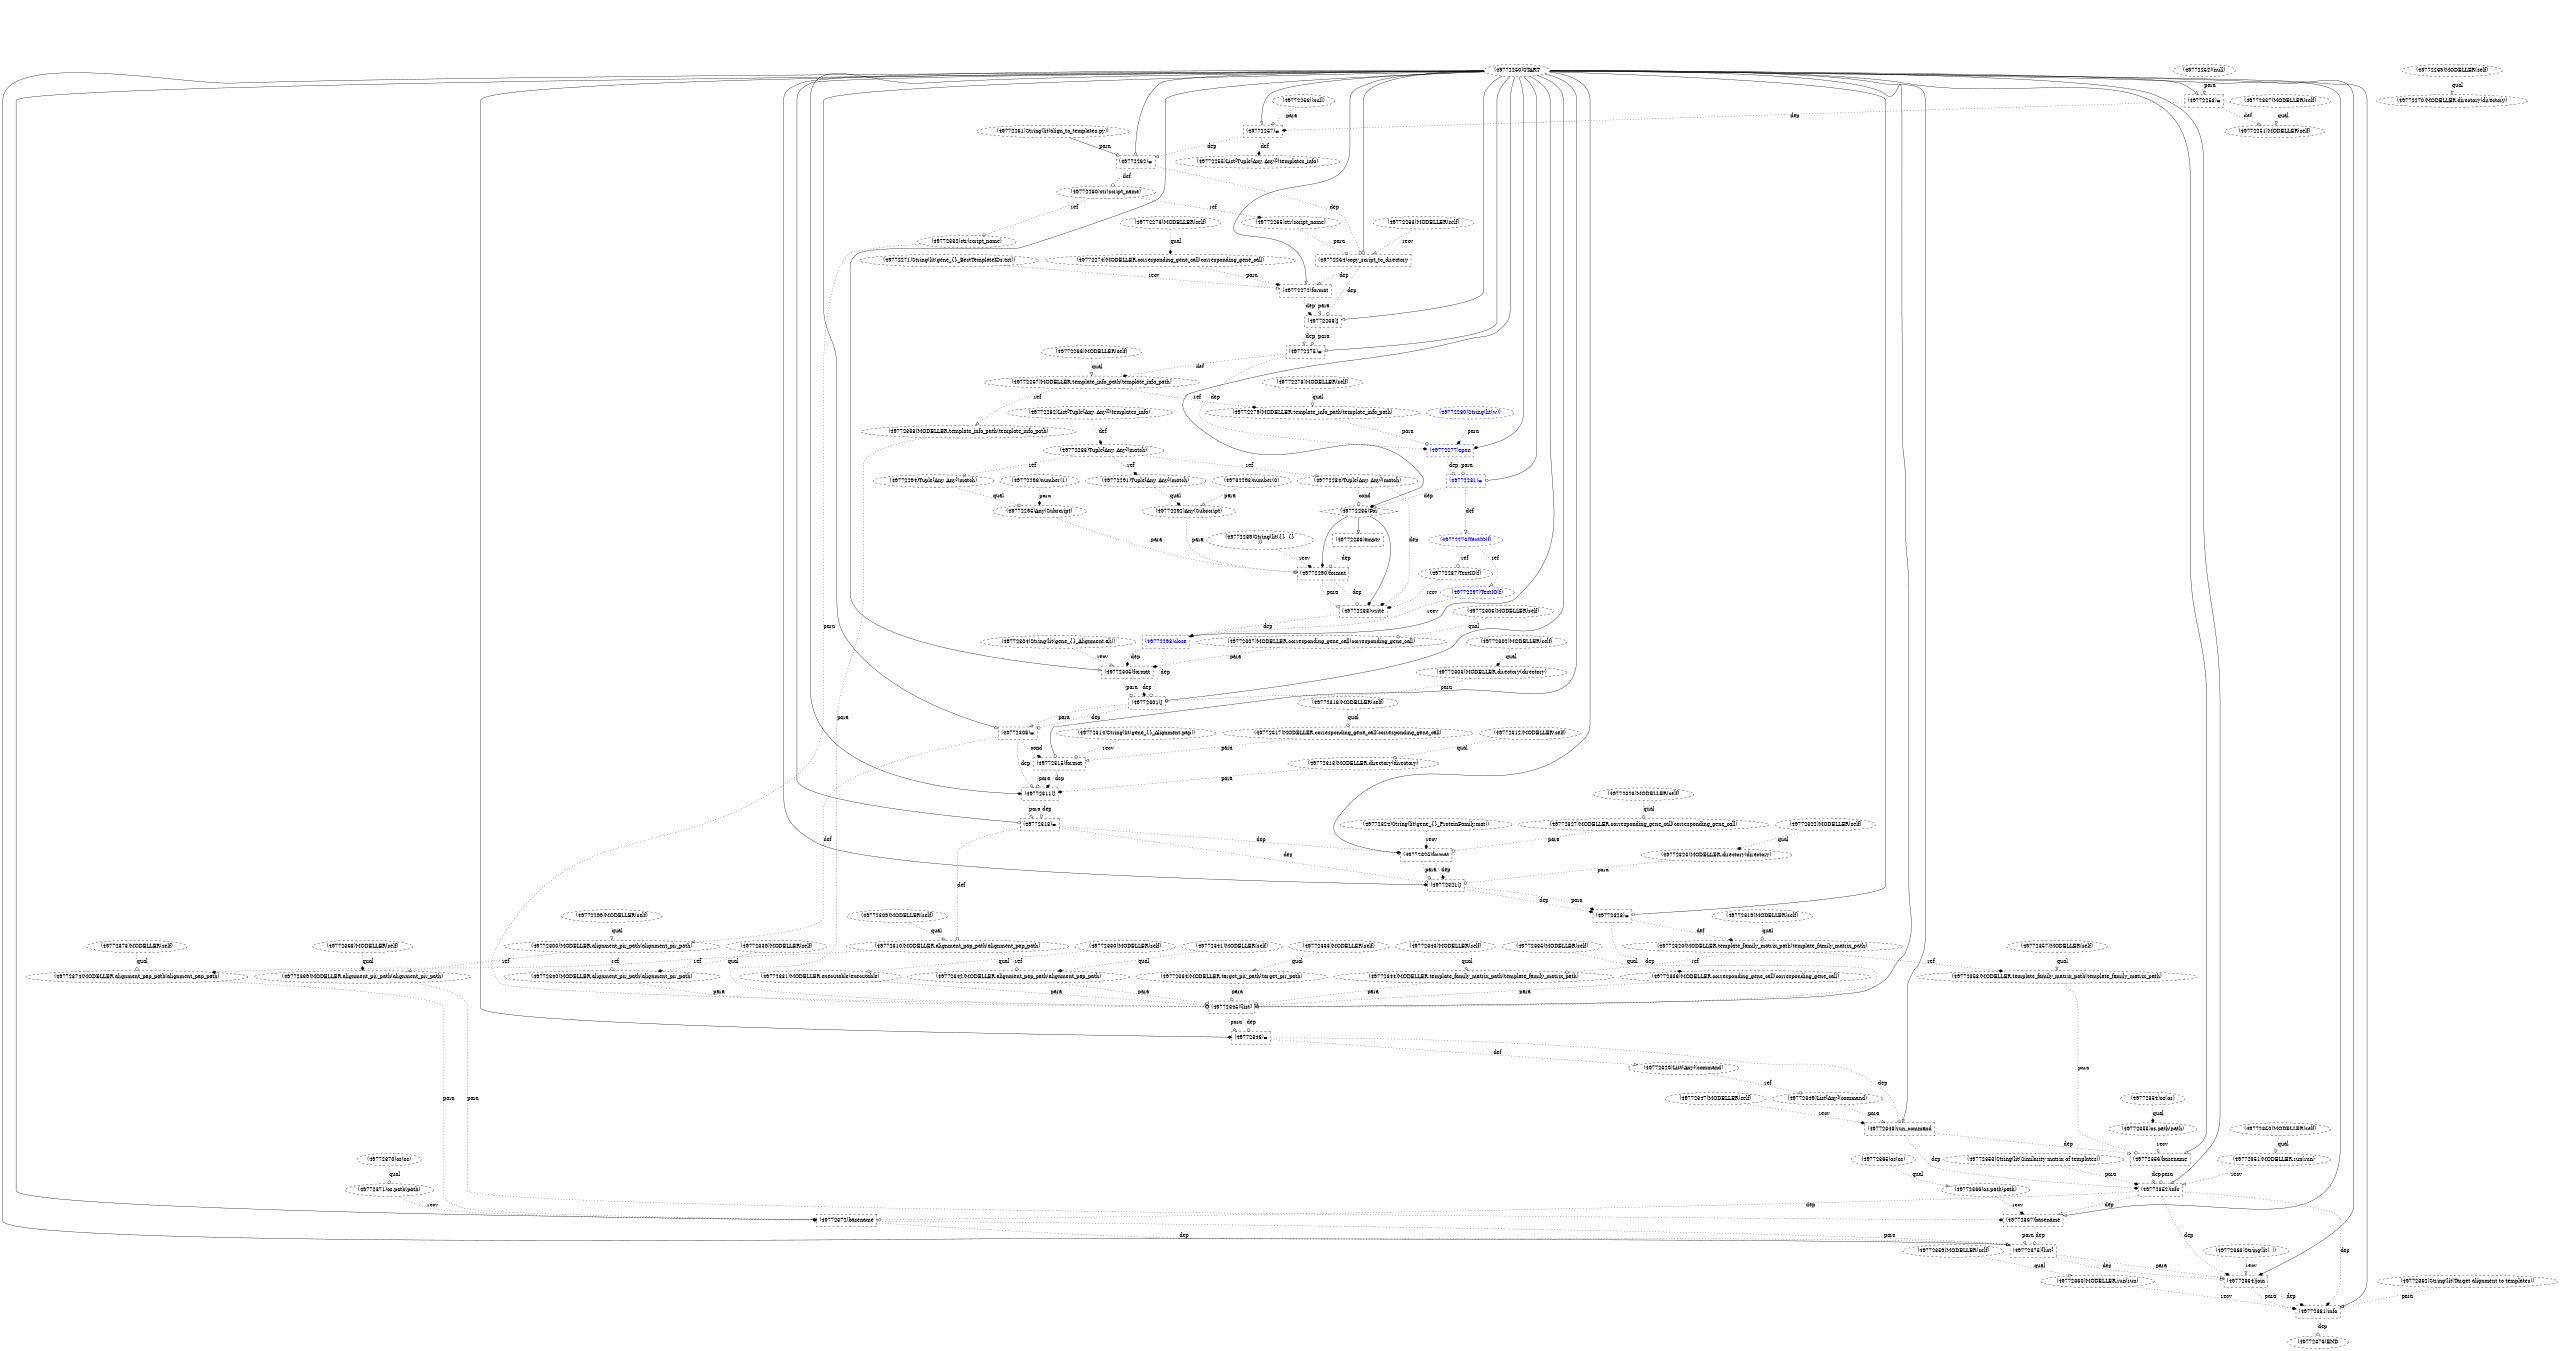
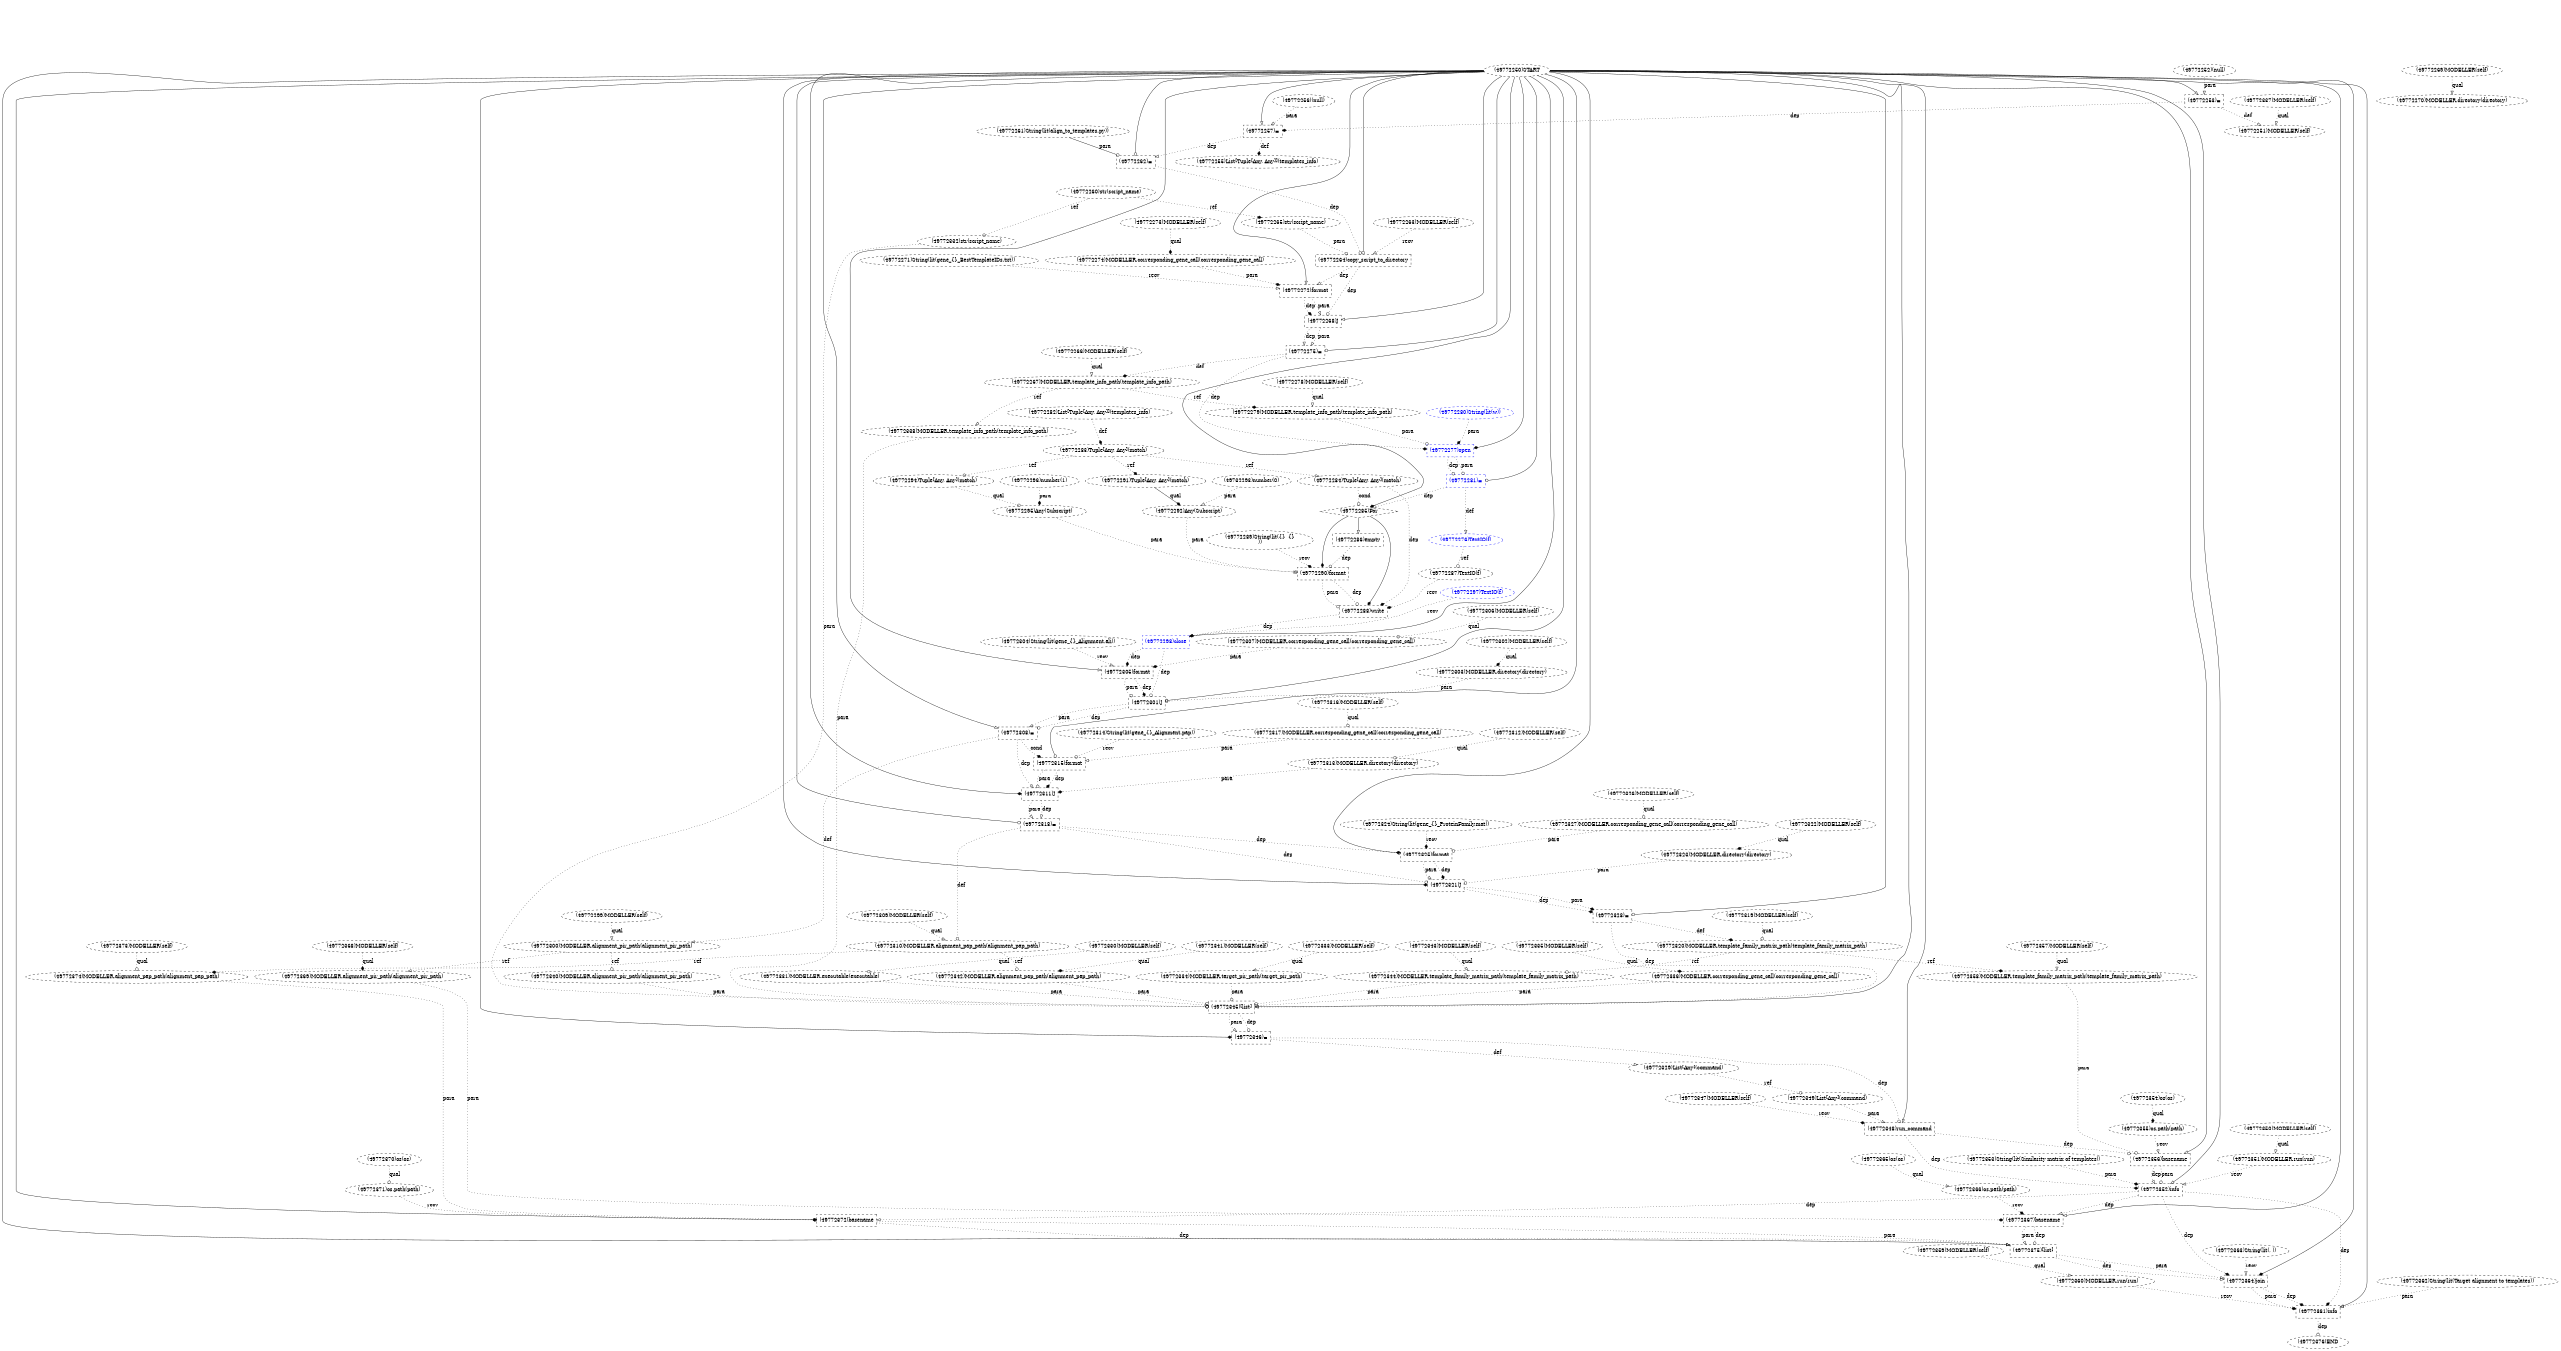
(1122, 176) -> none
(1166, 495) -> (1166, 495)
(1493, 563) -> none
(777, 946) -> none
